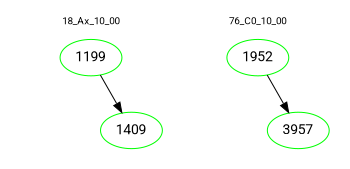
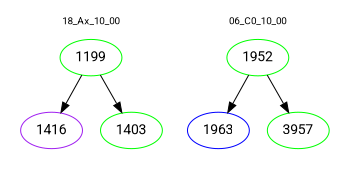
(258, 22) -> (258, 22)
none -> (52, 130)
(131, 130) -> (131, 130)
none -> (218, 130)
